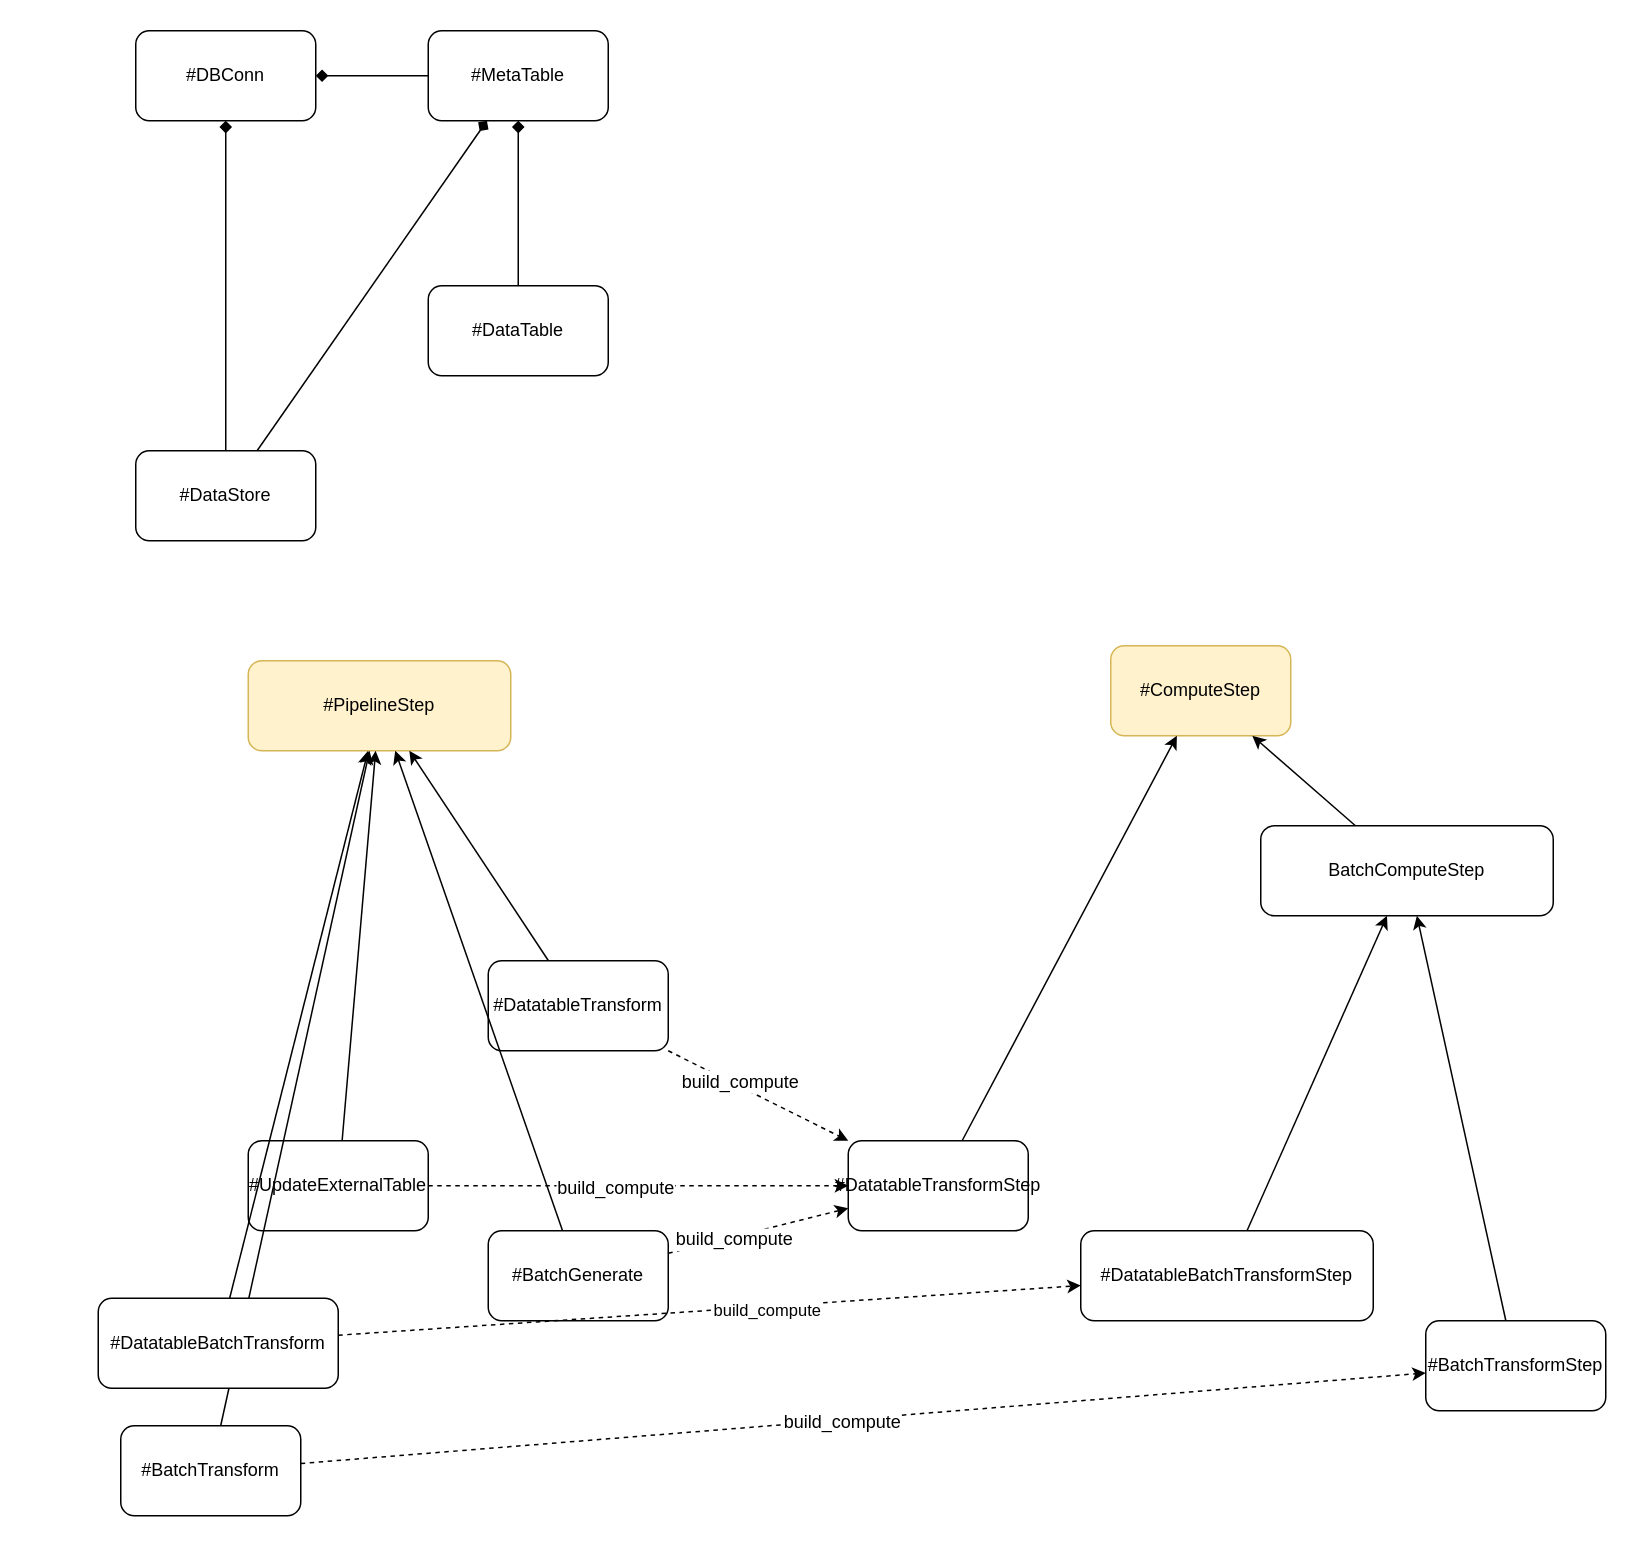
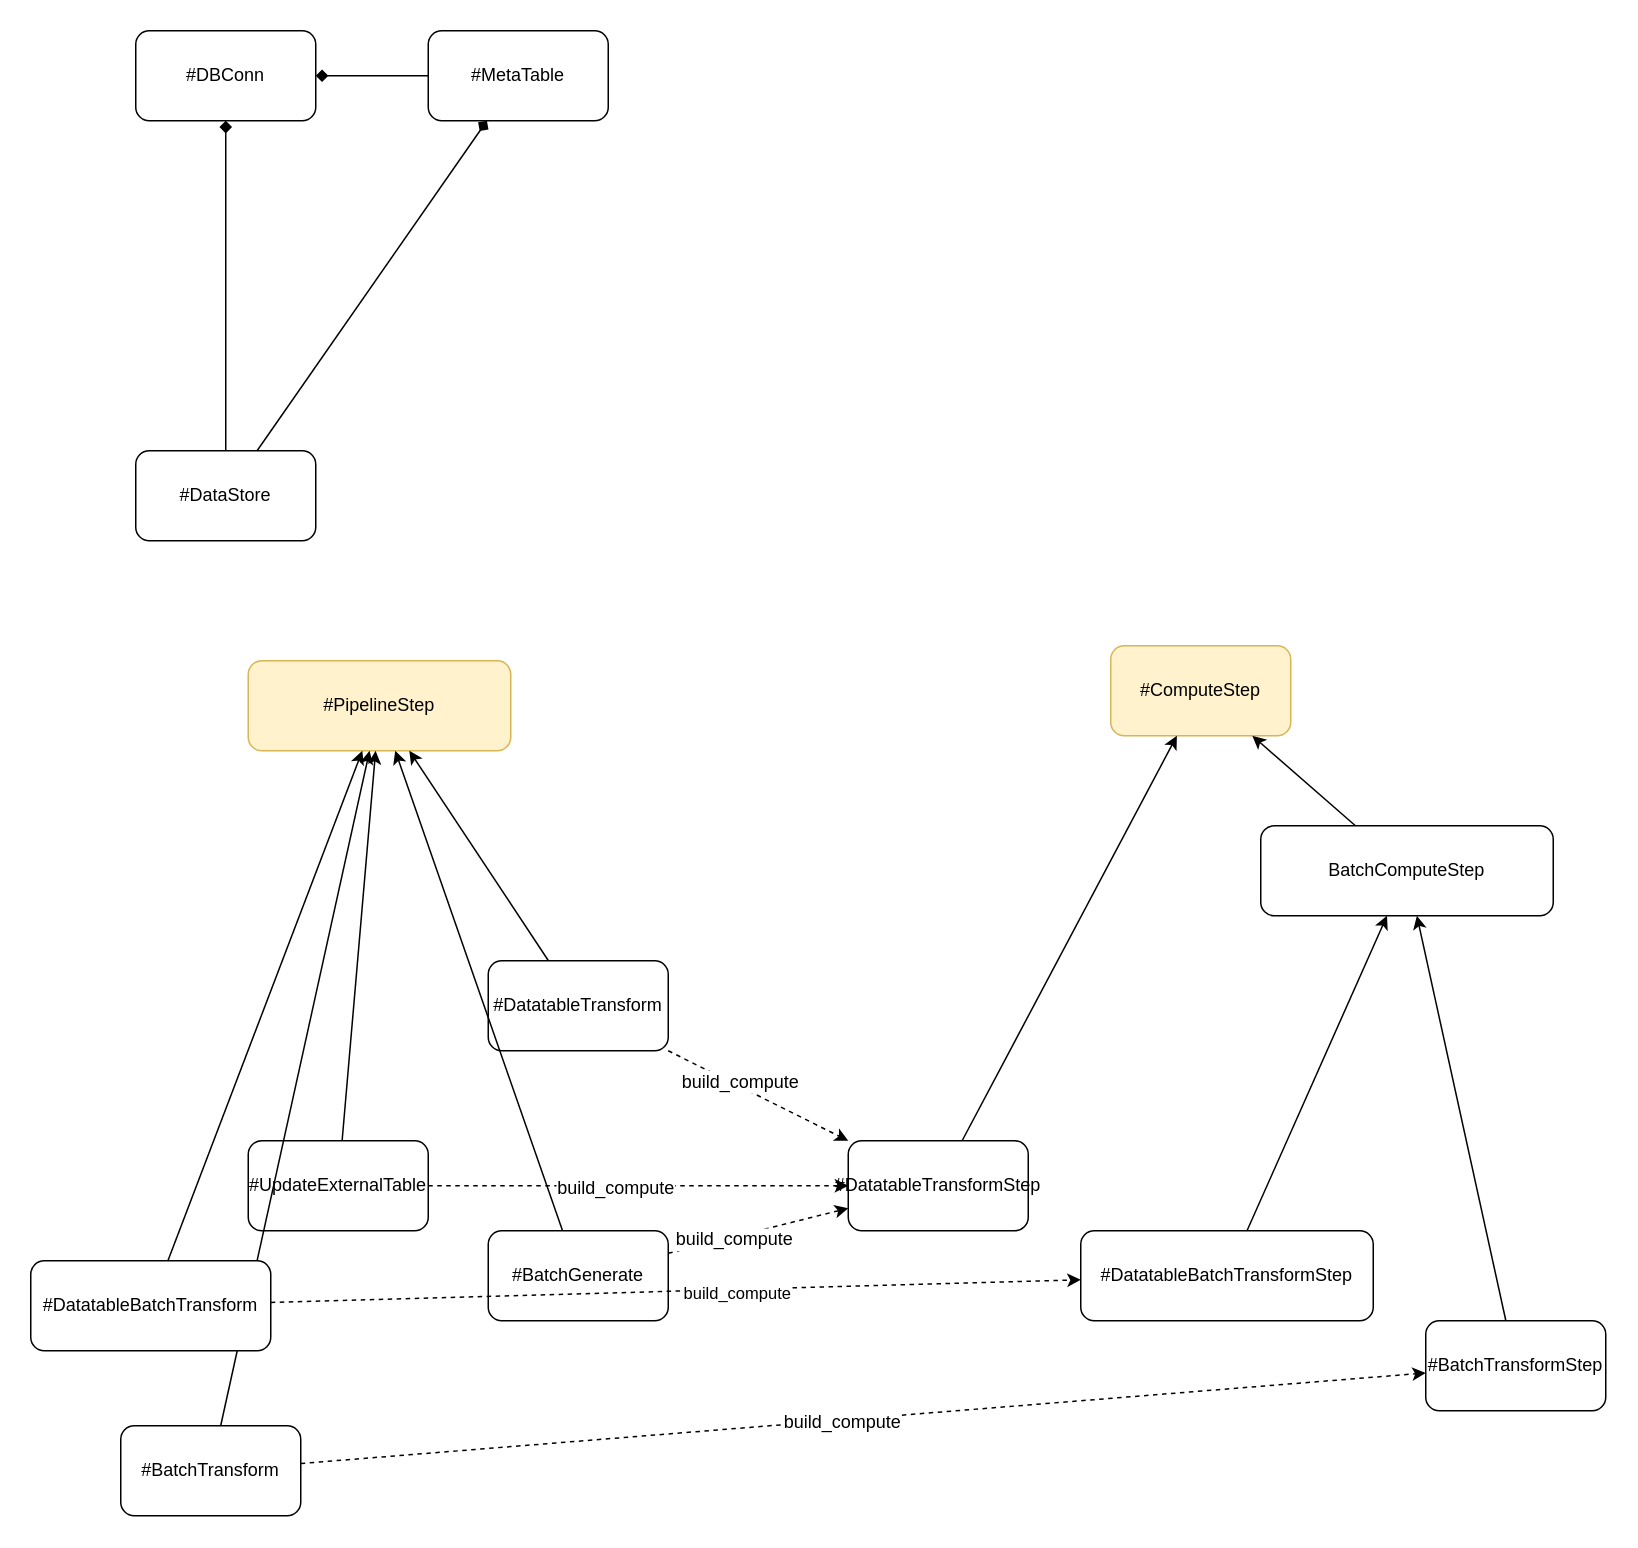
(518, 210) -> none
(518, 331) -> none
(218, 1343) -> (151, 1306)
